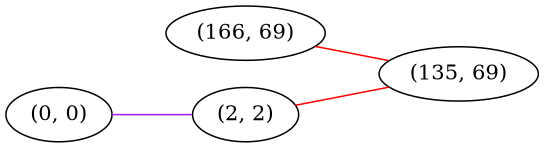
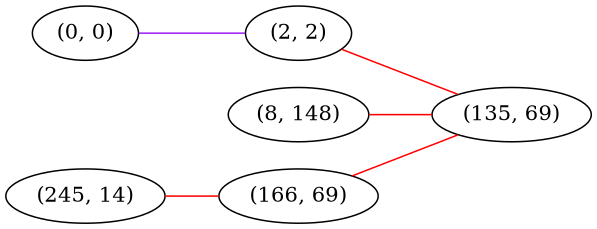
none -> (299, 115)
none -> (85, 196)
